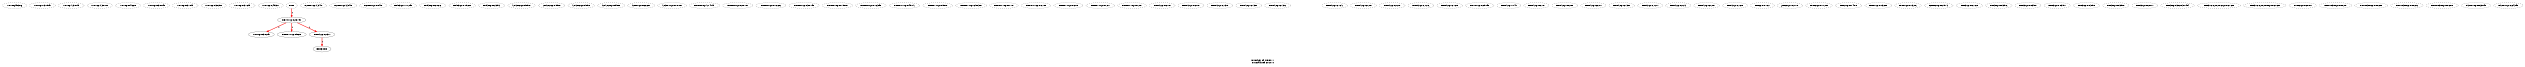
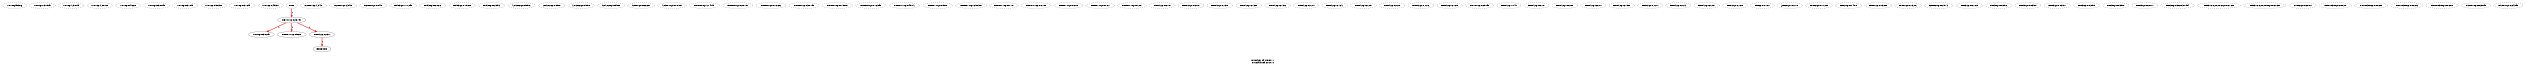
none -> (1306, 6)
